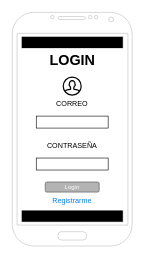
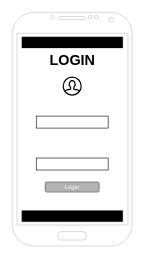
(72, 104) -> none
(72, 146) -> none
(72, 201) -> none
